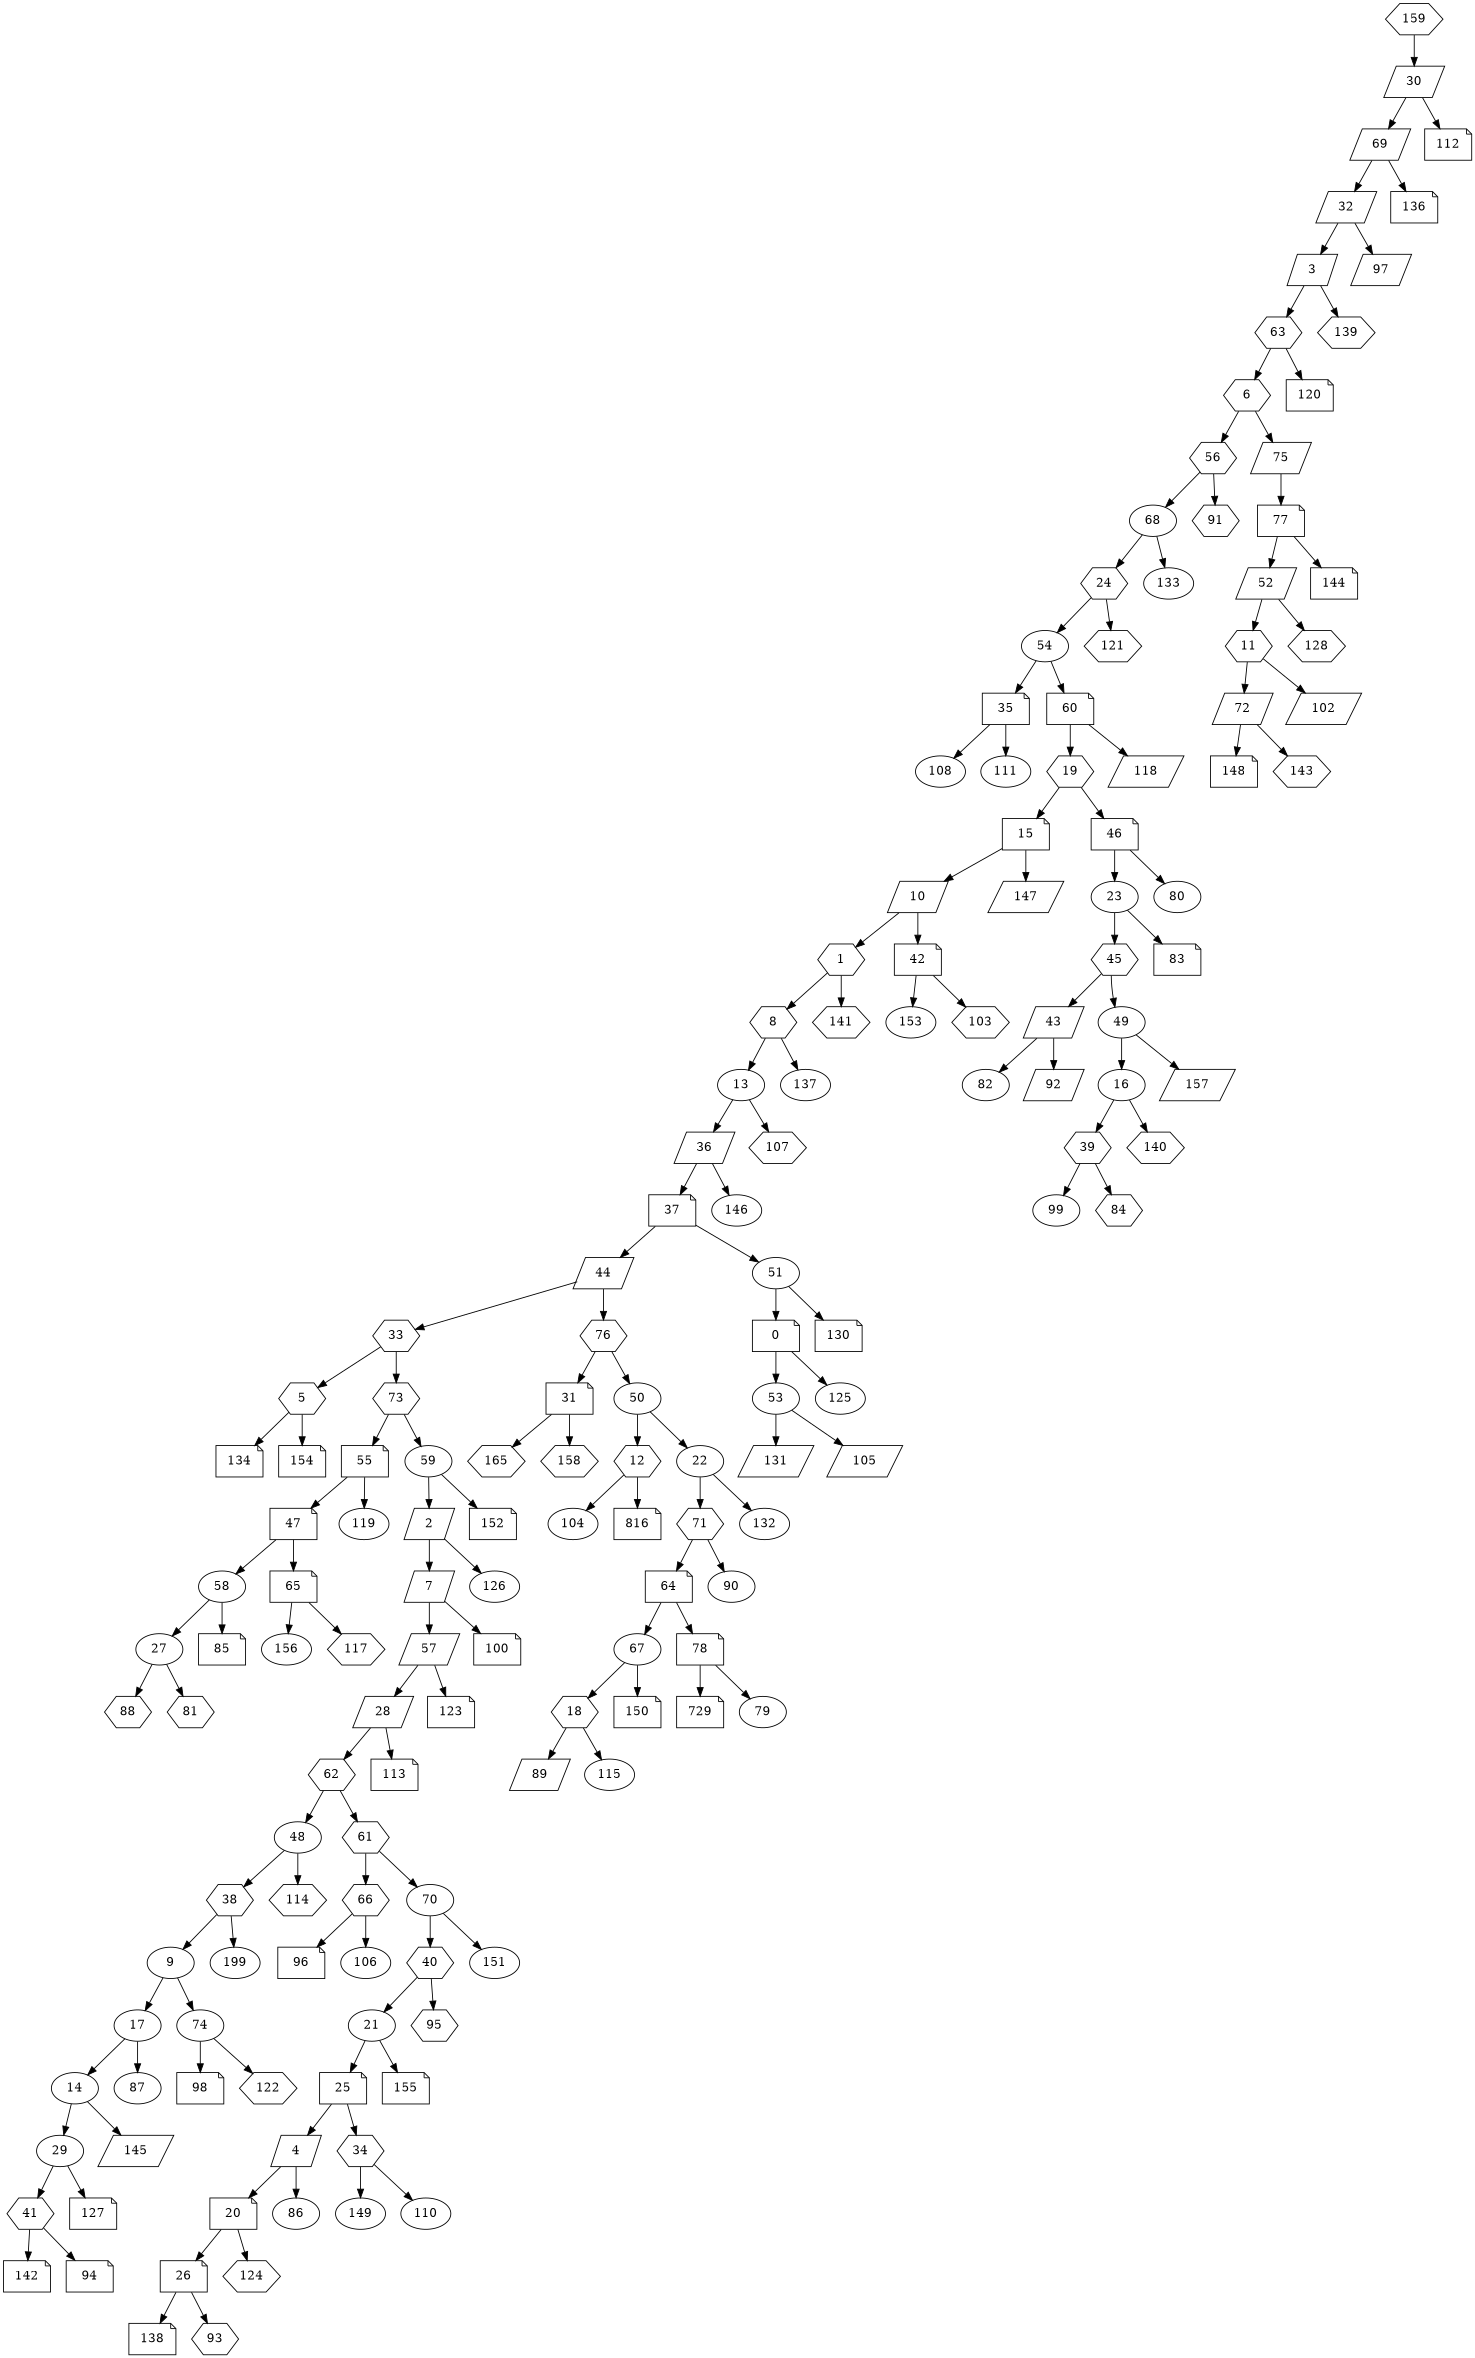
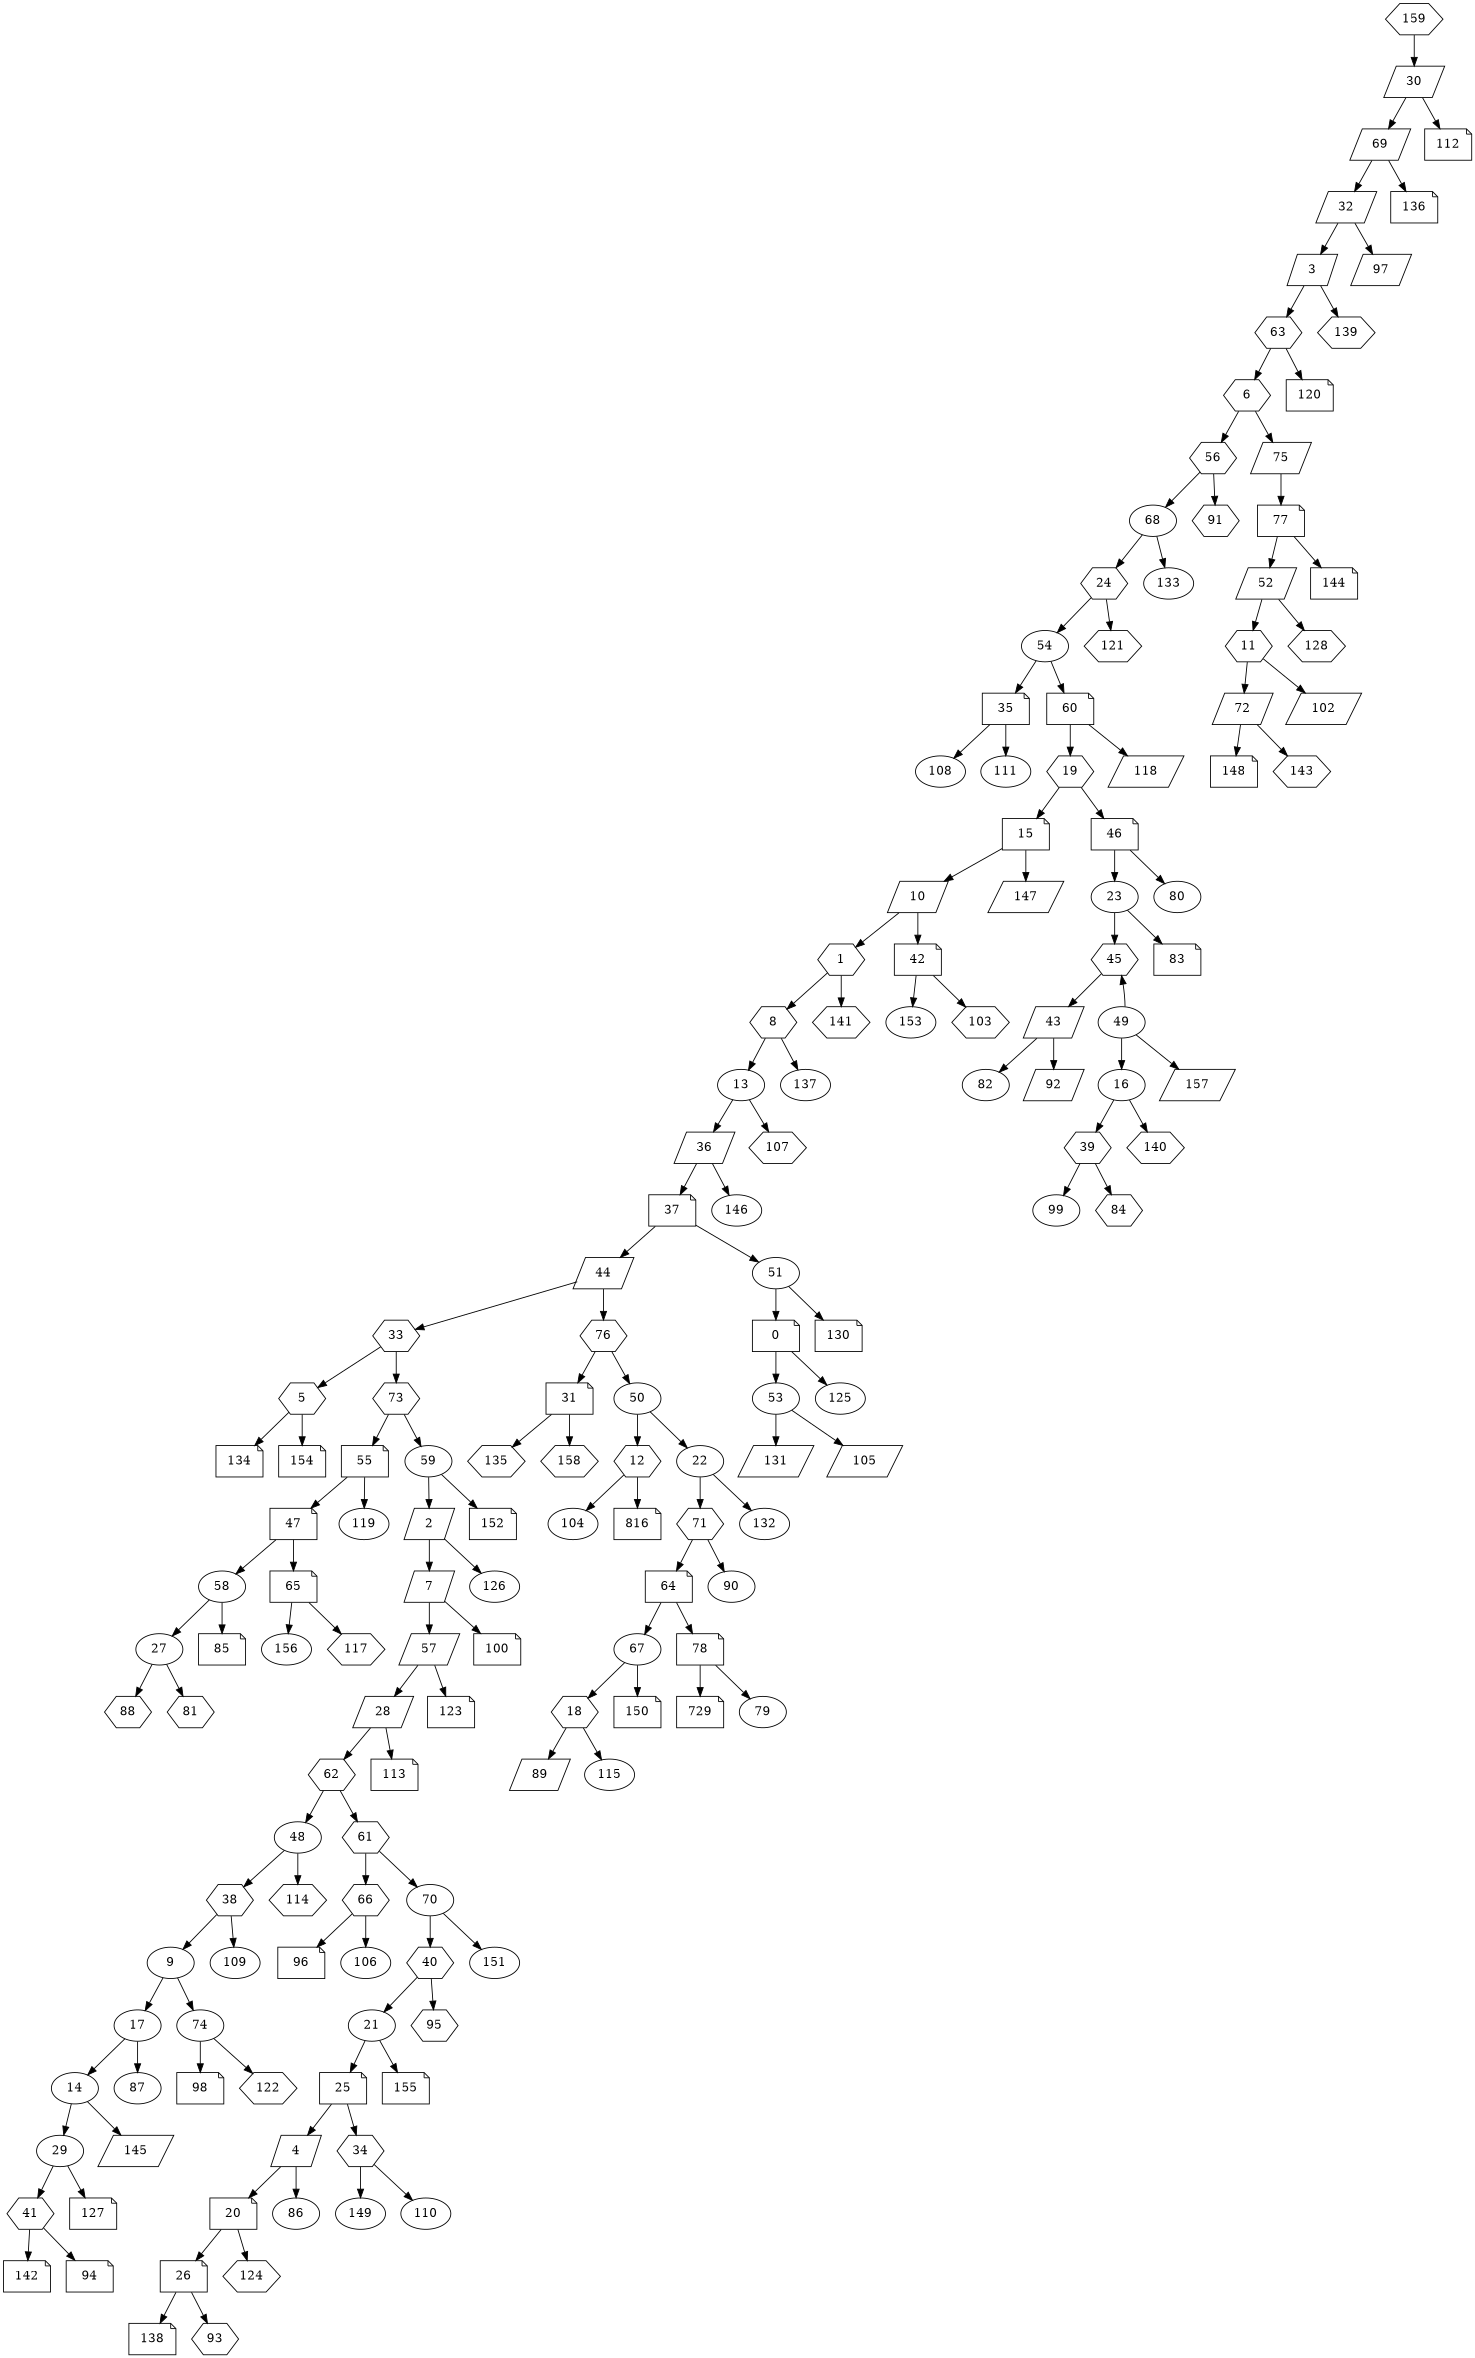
(1112, 987) -> (1124, 995)
(496, 1461) -> (496, 1461)
(235, 1963) -> (235, 1963)
